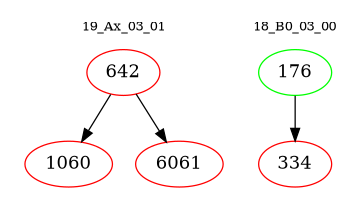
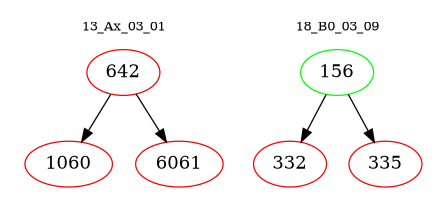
(124, 27) -> (124, 27)
(295, 27) -> (338, 27)
(295, 73) -> (337, 73)
(295, 164) -> (290, 164)
none -> (385, 164)
